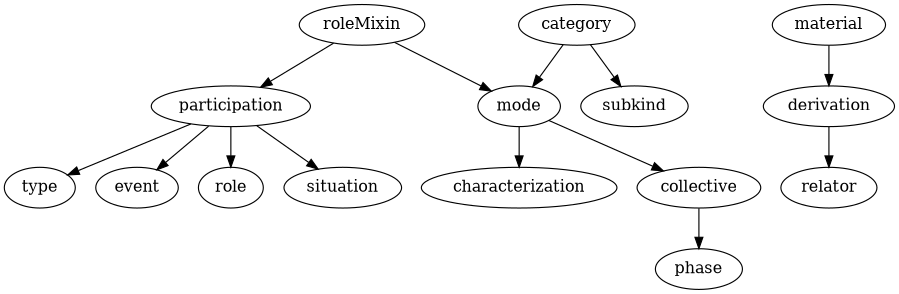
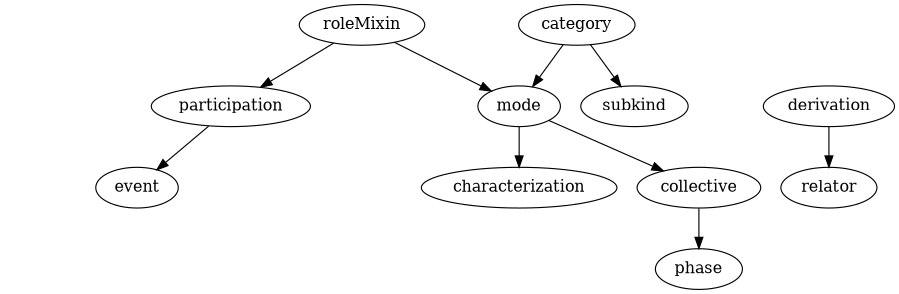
(829, 25) -> none
(40, 188) -> none
(231, 188) -> none
(343, 188) -> none
